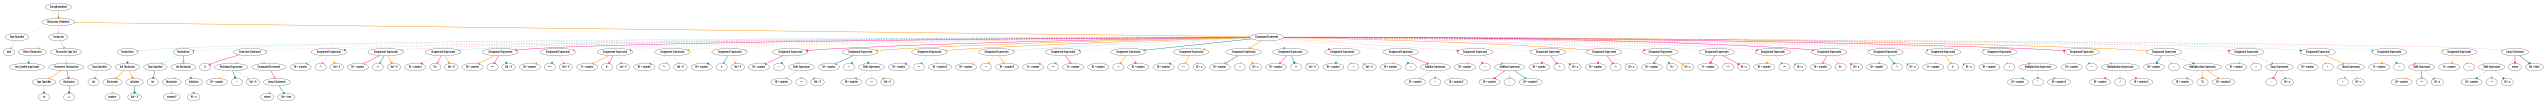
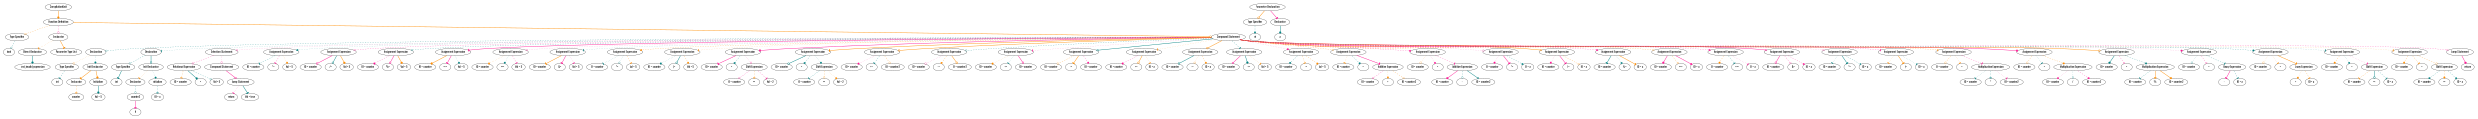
(58, 22) -> (58, 22)
(30, 59) -> (32, 59)
(66, 59) -> none
(225, 59) -> (135, 104)
(2534, 67) -> none
